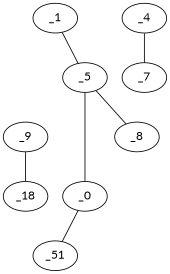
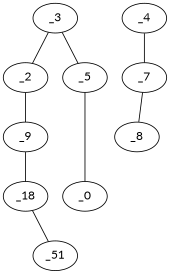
(55, 18) -> (55, 18)
none -> (26, 78)
(111, 107) -> (141, 107)
(70, 226) -> (40, 226)
